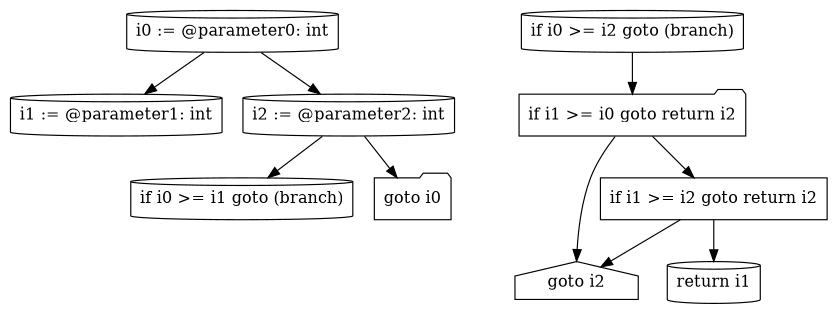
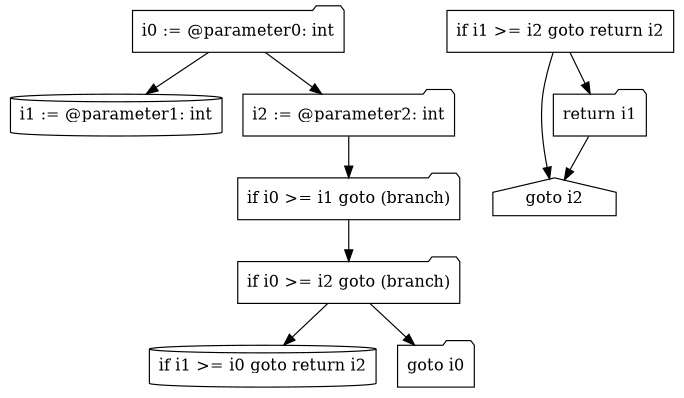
(233, 31) -> (238, 31)
(632, 31) -> (349, 282)
(349, 115) -> (349, 115)
(632, 115) -> (263, 366)
(377, 152) -> (388, 320)
(669, 153) -> none
(587, 190) -> (579, 153)
(242, 199) -> (349, 199)
none -> (349, 235)
(714, 282) -> (600, 115)
